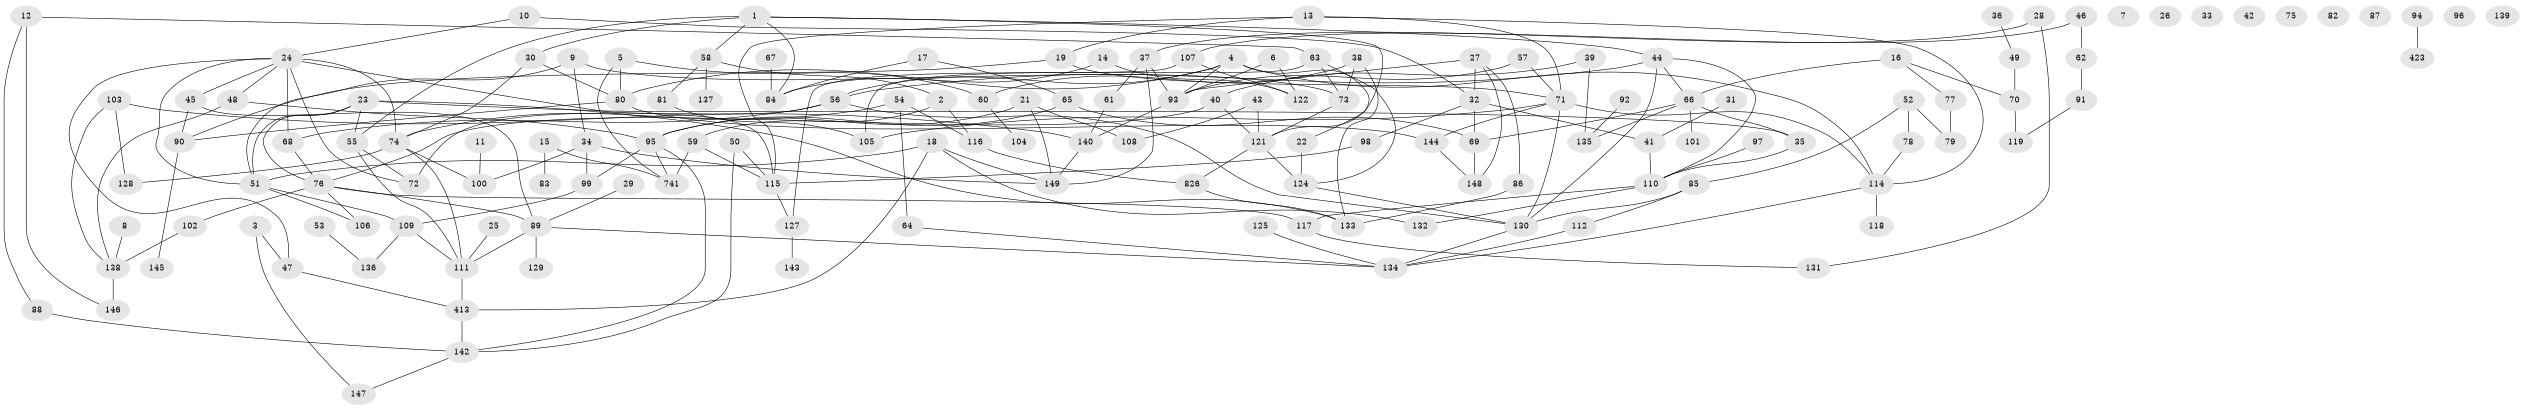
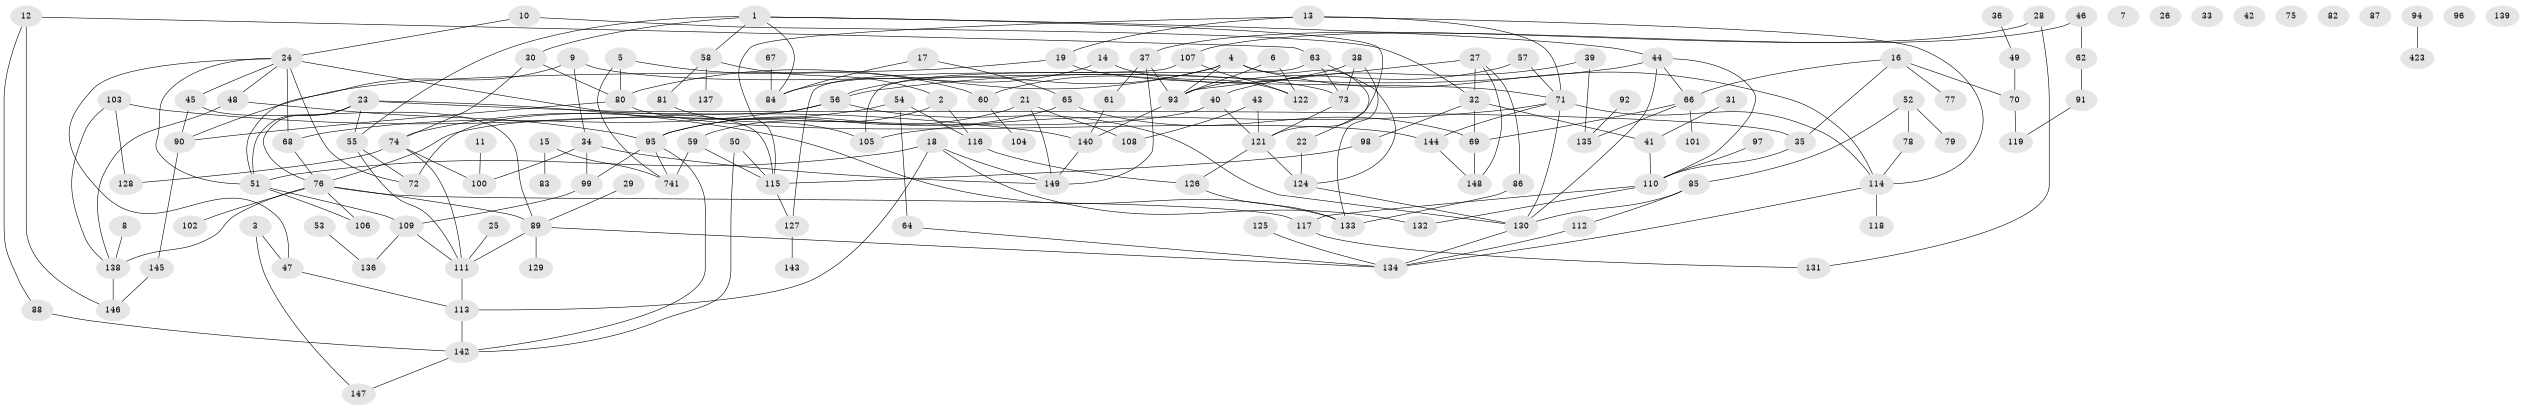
(370, 78) -> none
(1740, 120) -> (1848, 100)
(1951, 121) -> none
(1192, 184) -> (1192, 184)
(152, 247) -> (219, 232)
none -> (135, 289)
(462, 310) -> (462, 310)
